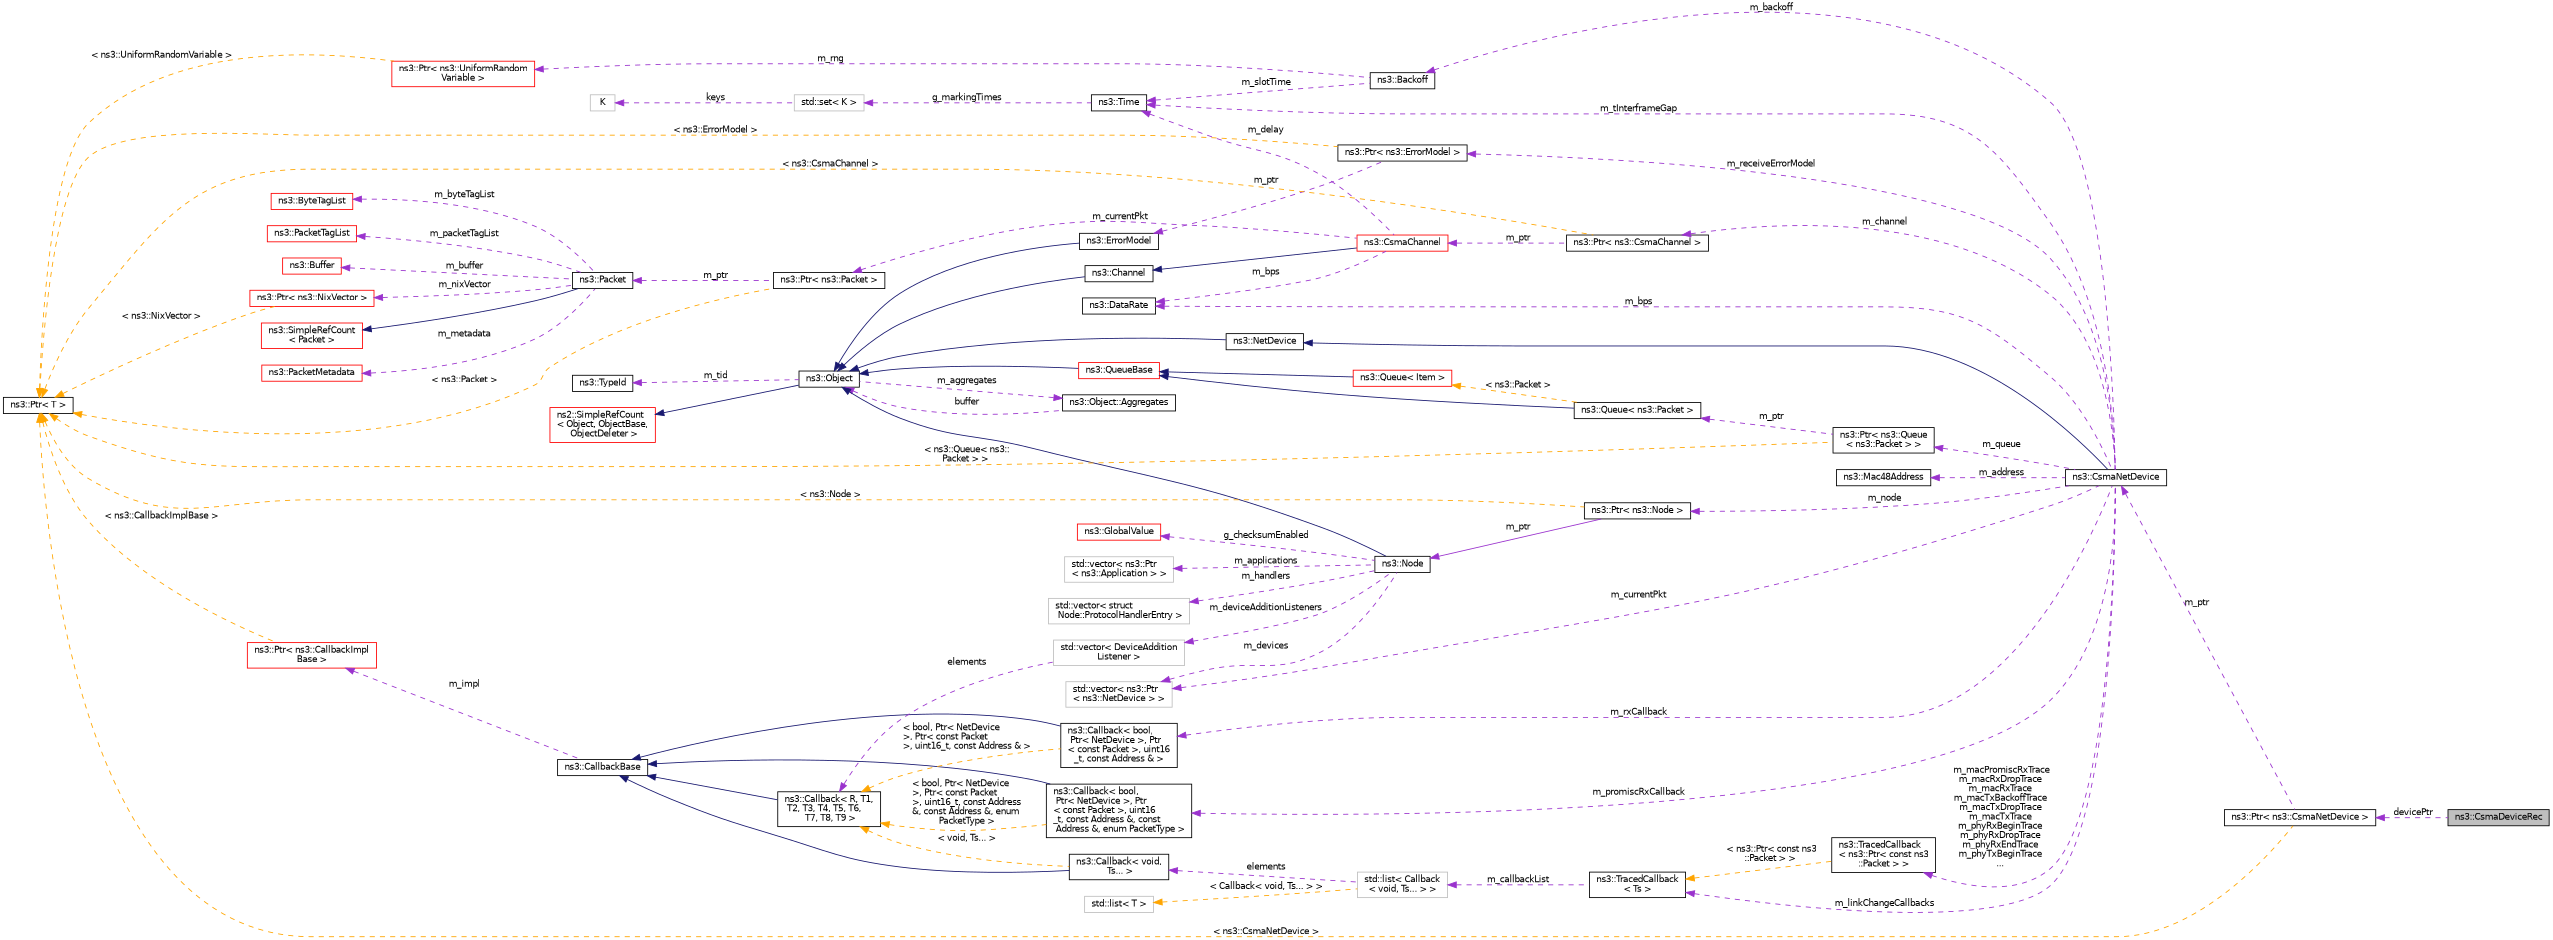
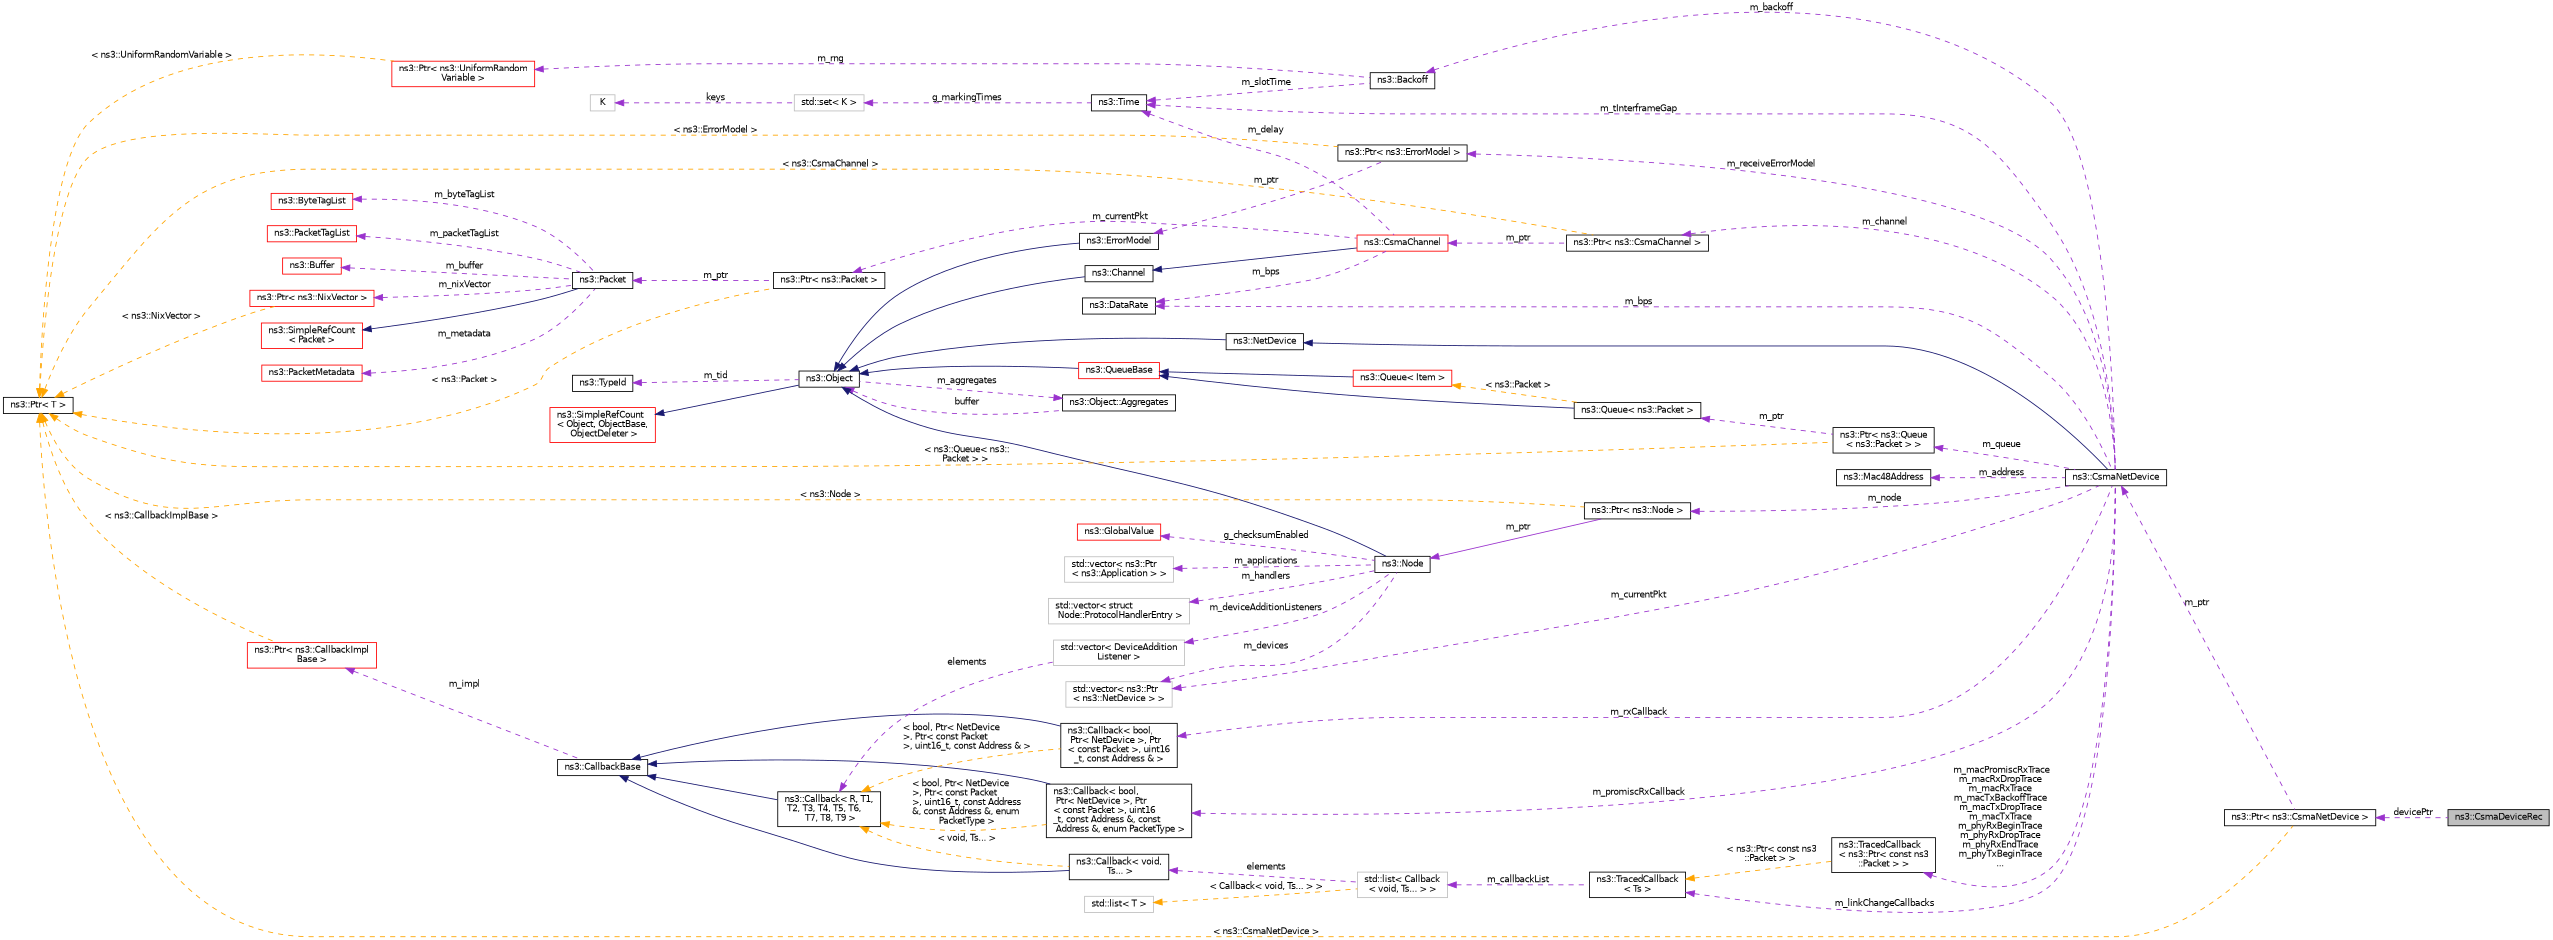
(603, 425) -> (603, 425)
